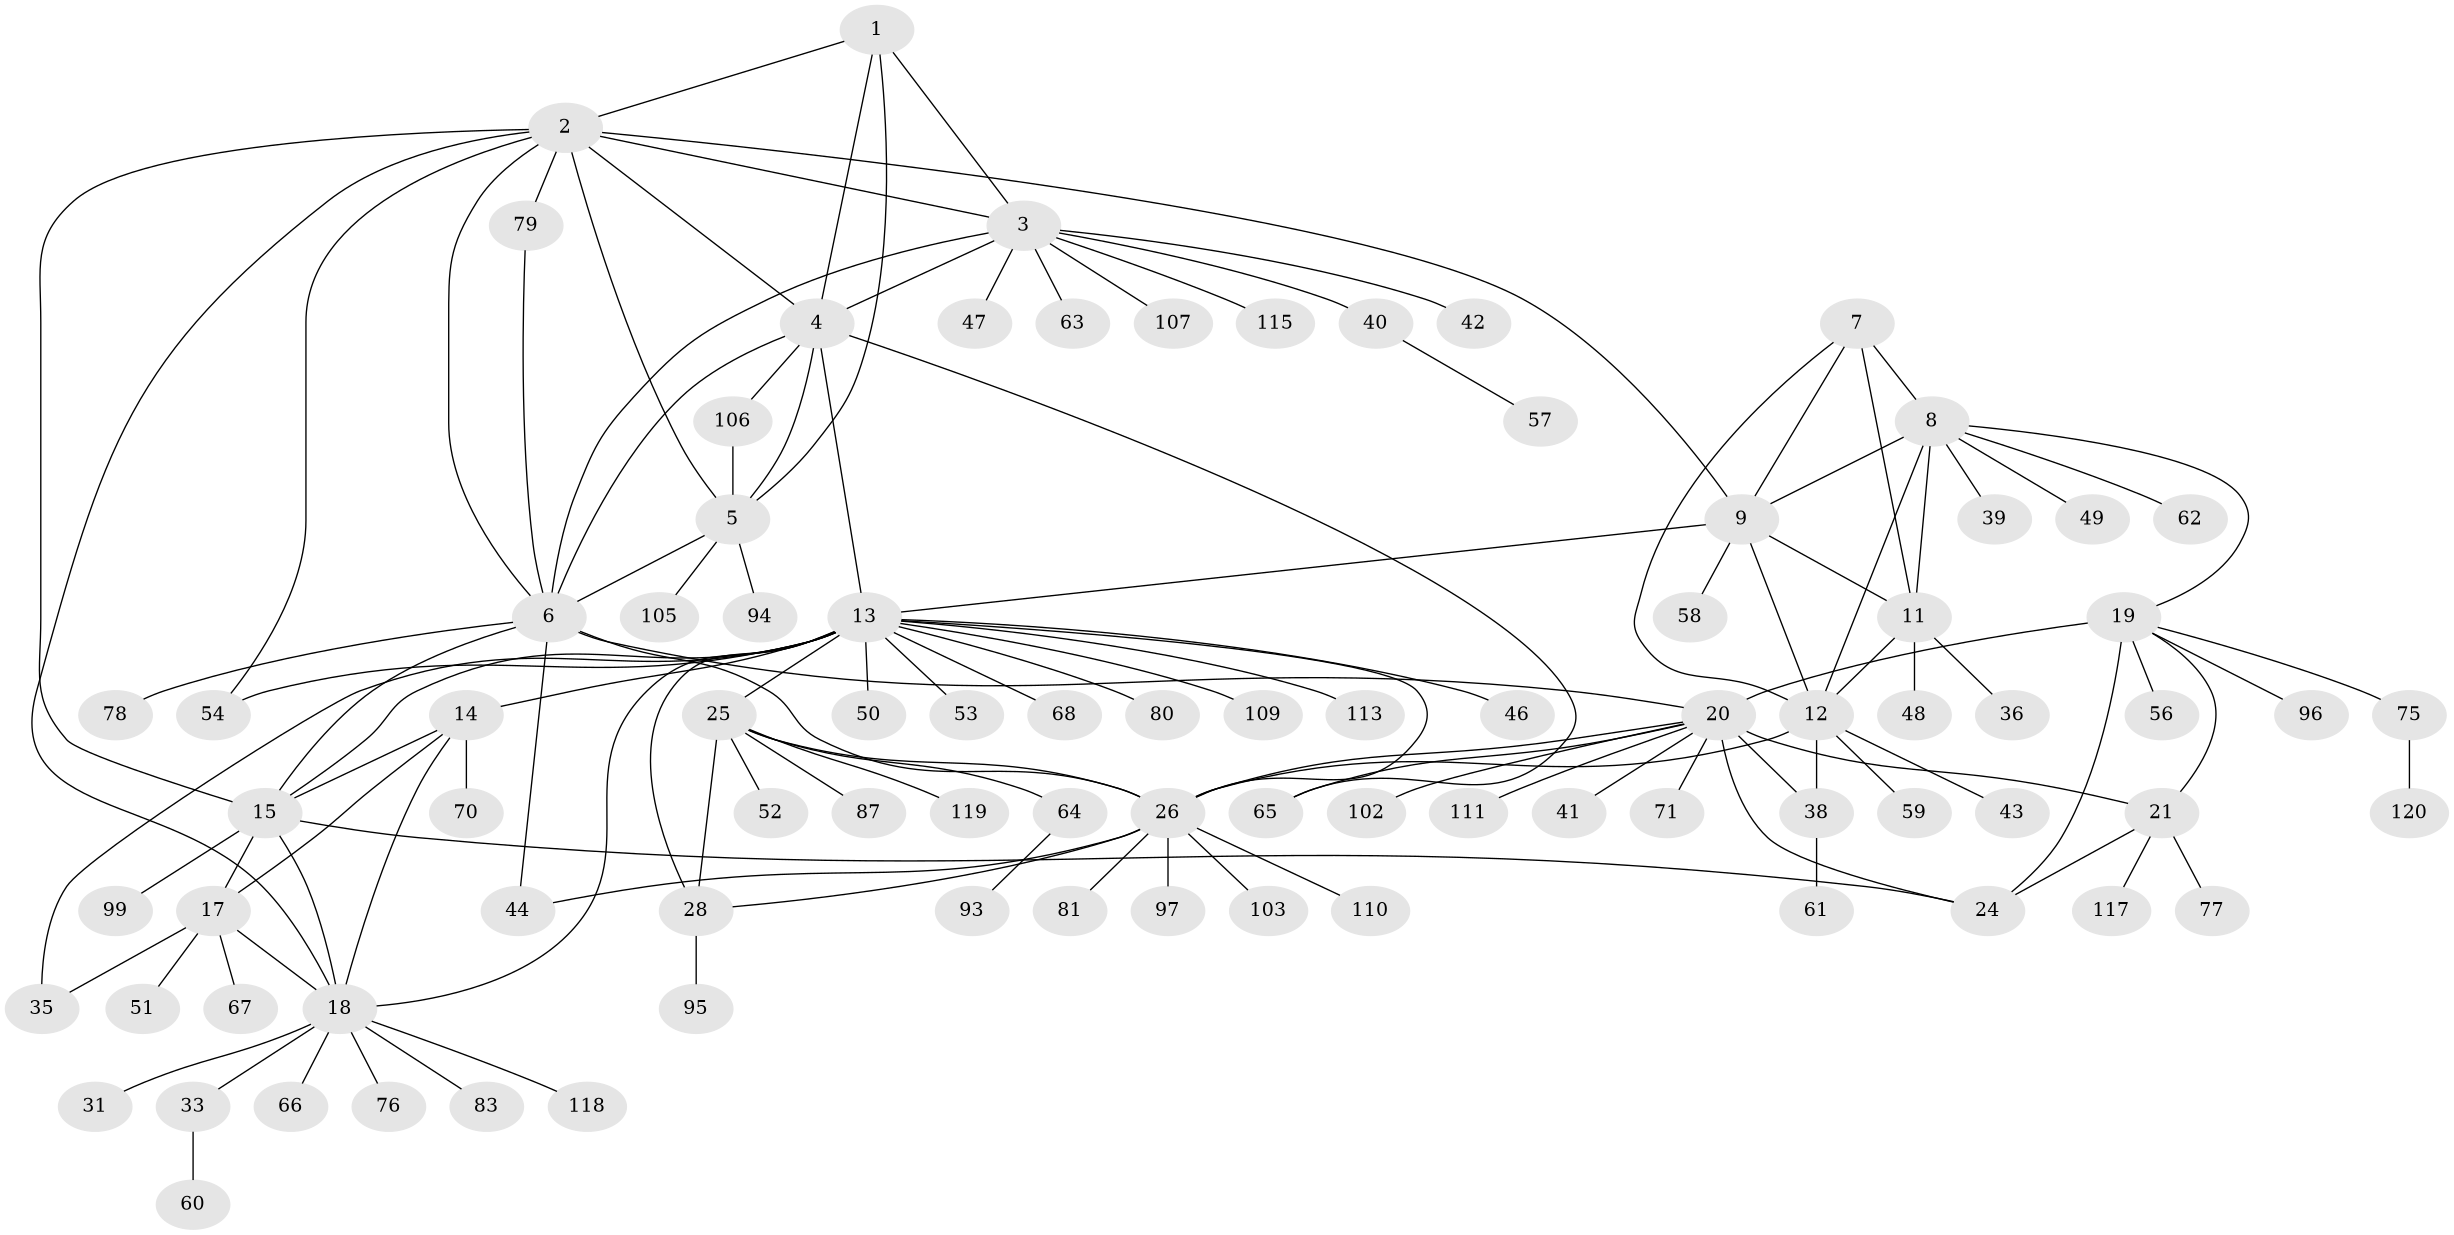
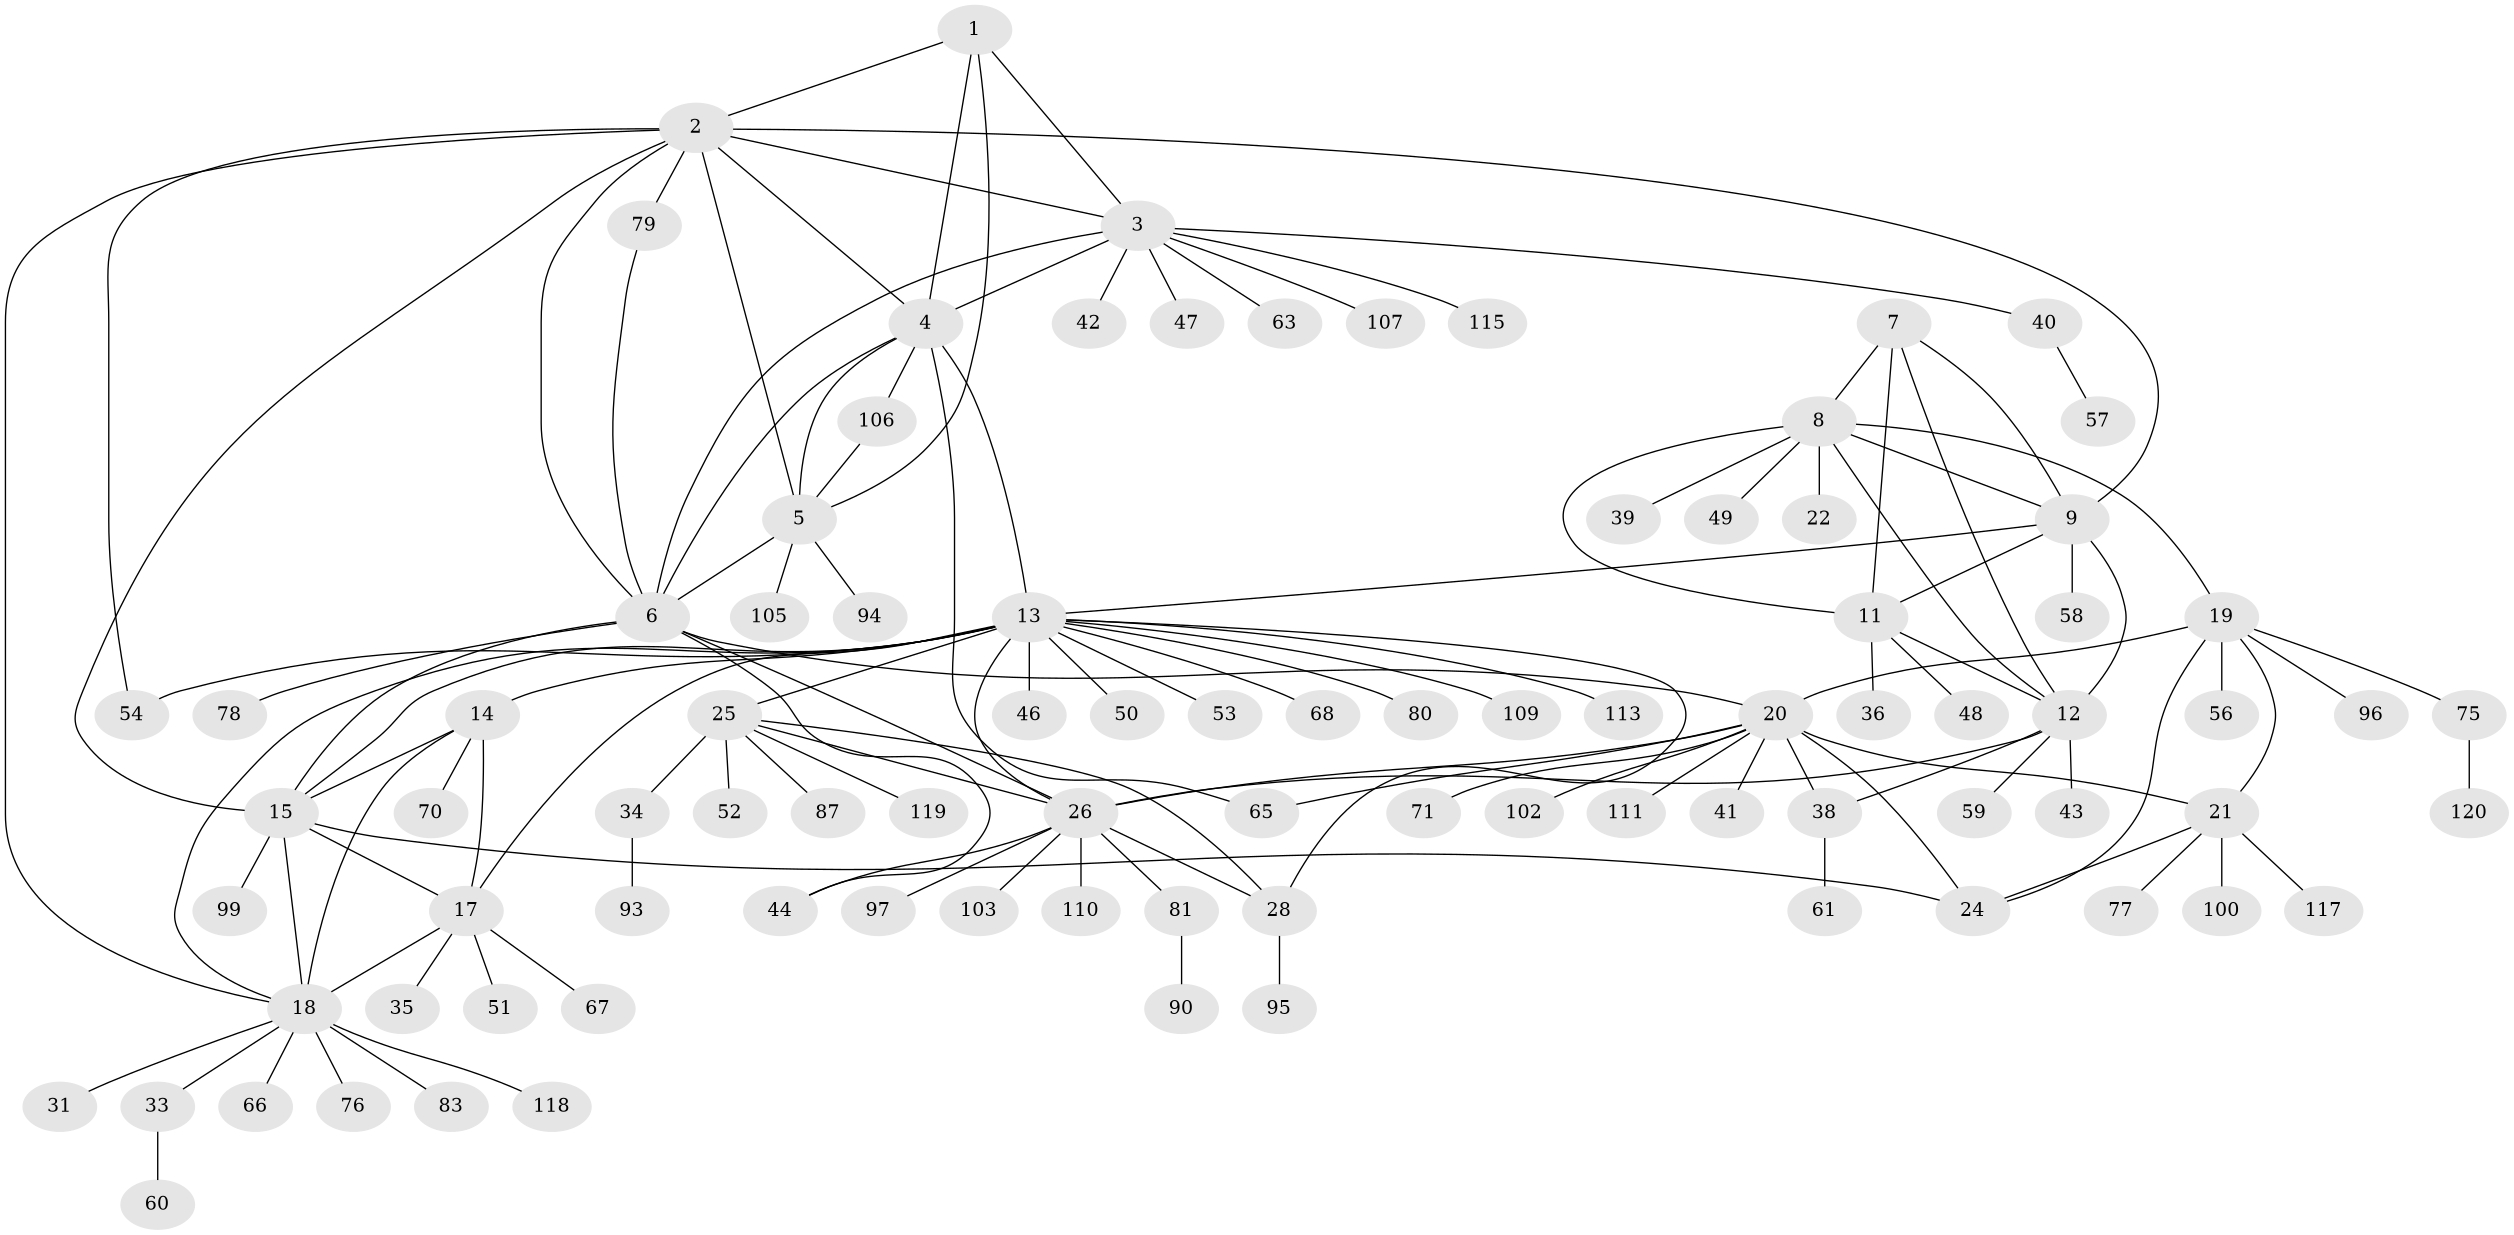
(2191, 519) -> (1819, 519)
(351, 695) -> (697, 680)
(1070, 813) -> (632, 813)
none -> (2222, 911)
none -> (1182, 1009)
